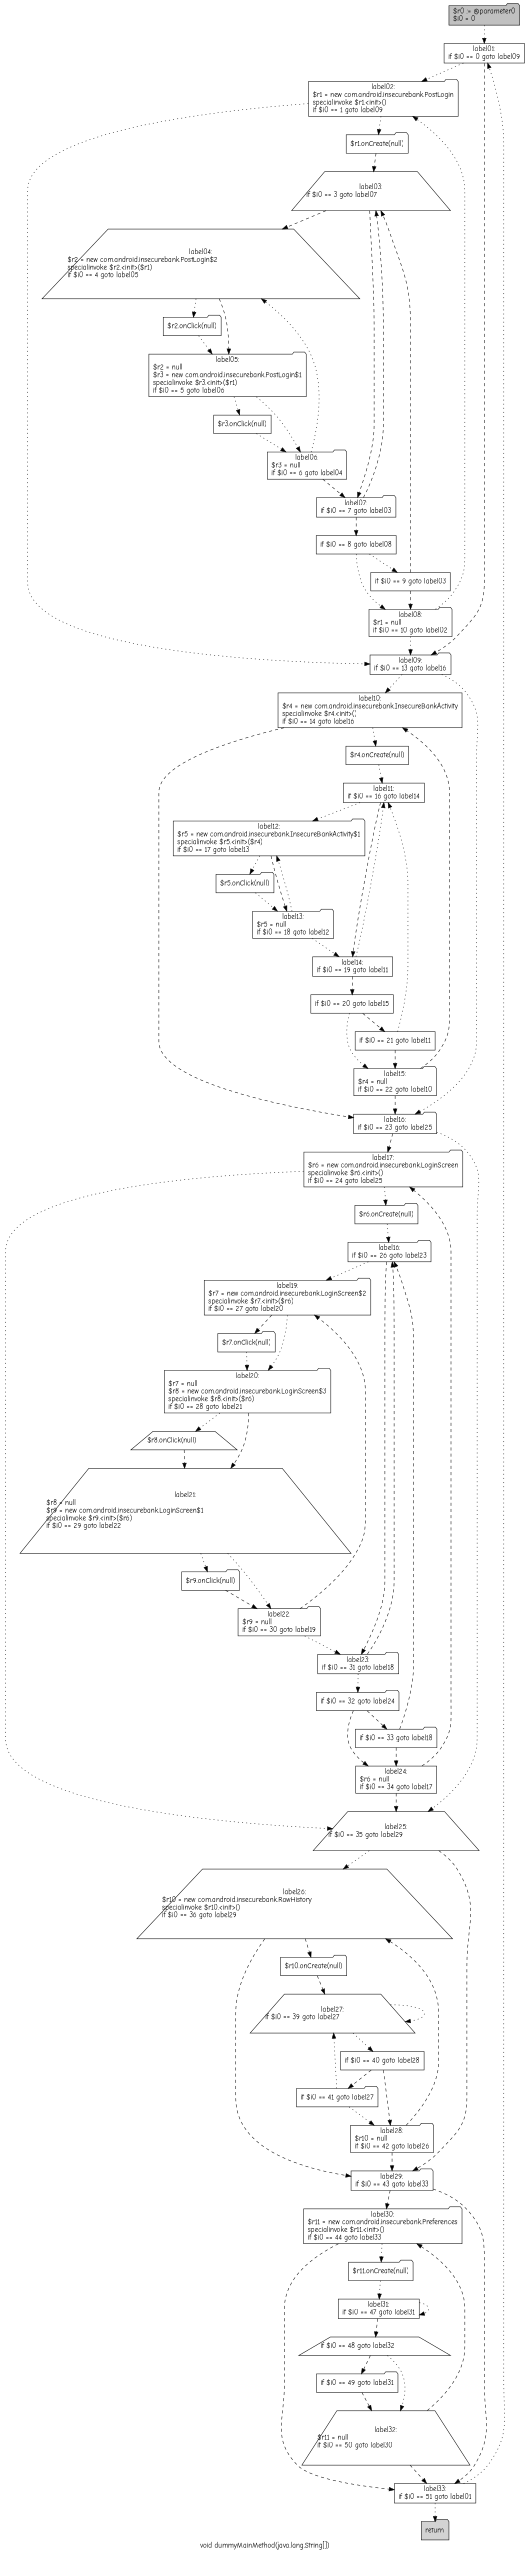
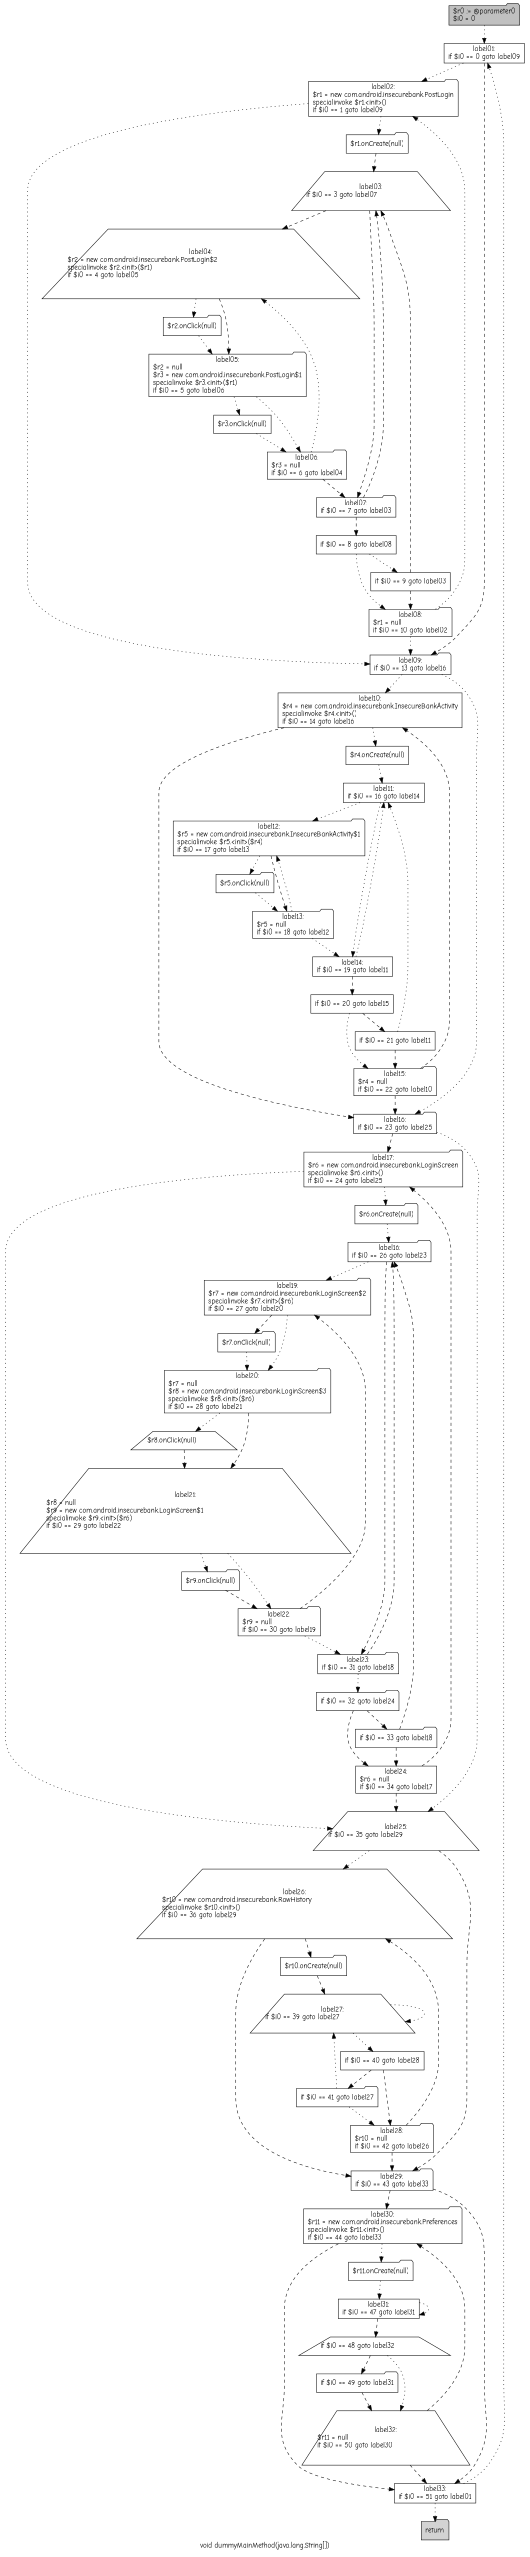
(365, 877) -> (365, 877)
